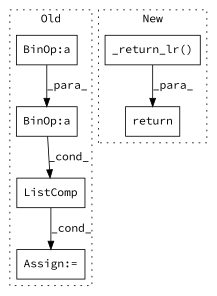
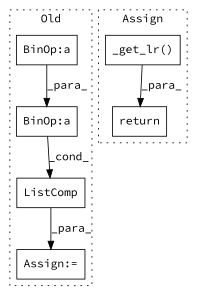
(153, 19) -> (143, 19)
(153, 50) -> (143, 50)
(71, 229) -> (71, 229)
